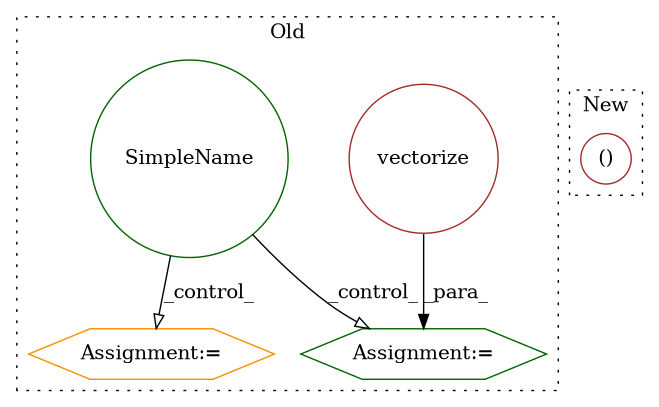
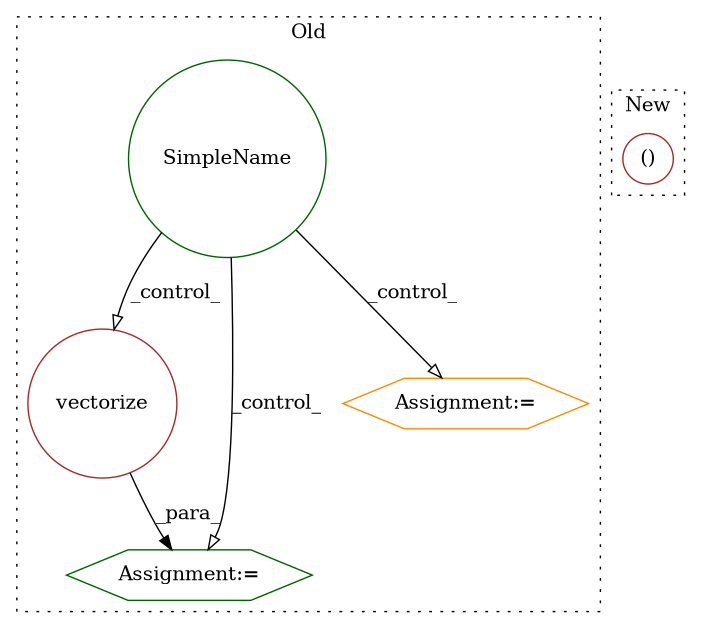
none -> (136, 272)
